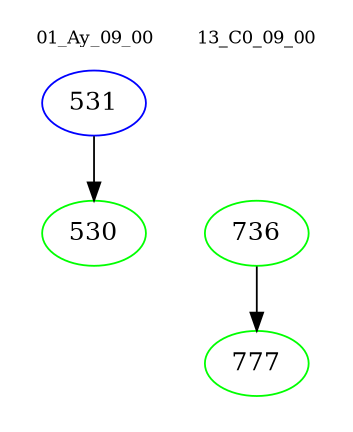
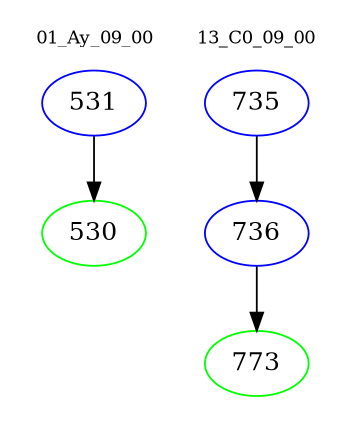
none -> (257, 103)
(257, 233) -> (257, 233)
(257, 363) -> (257, 363)
